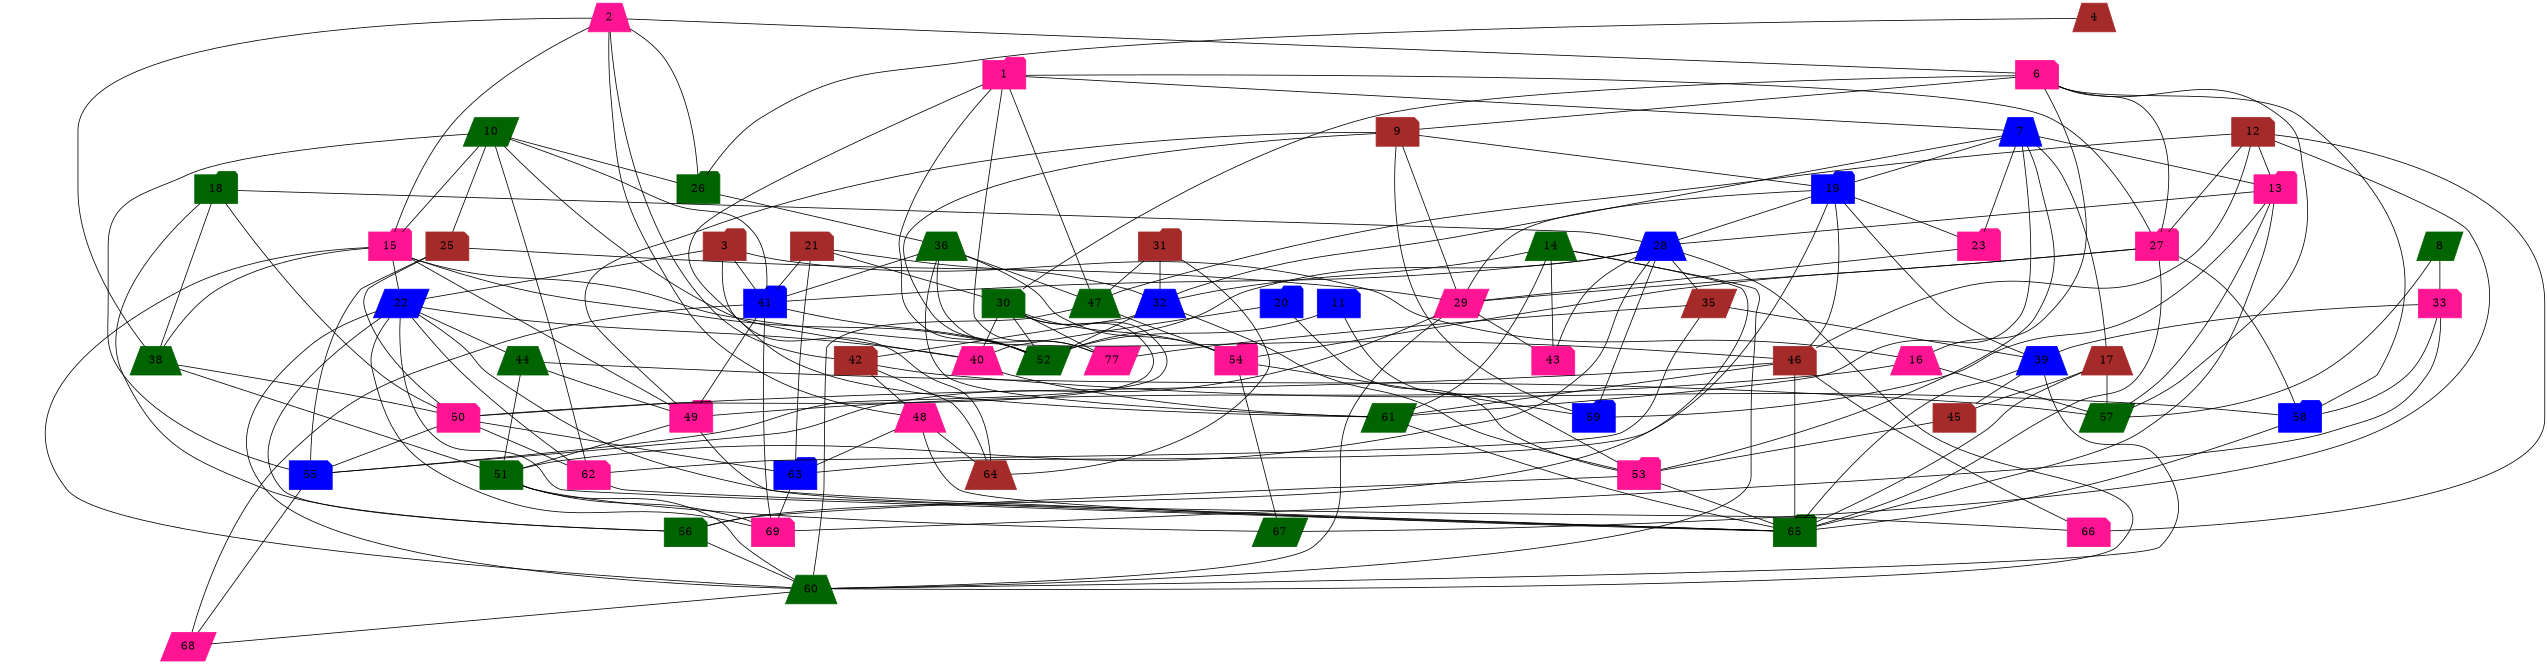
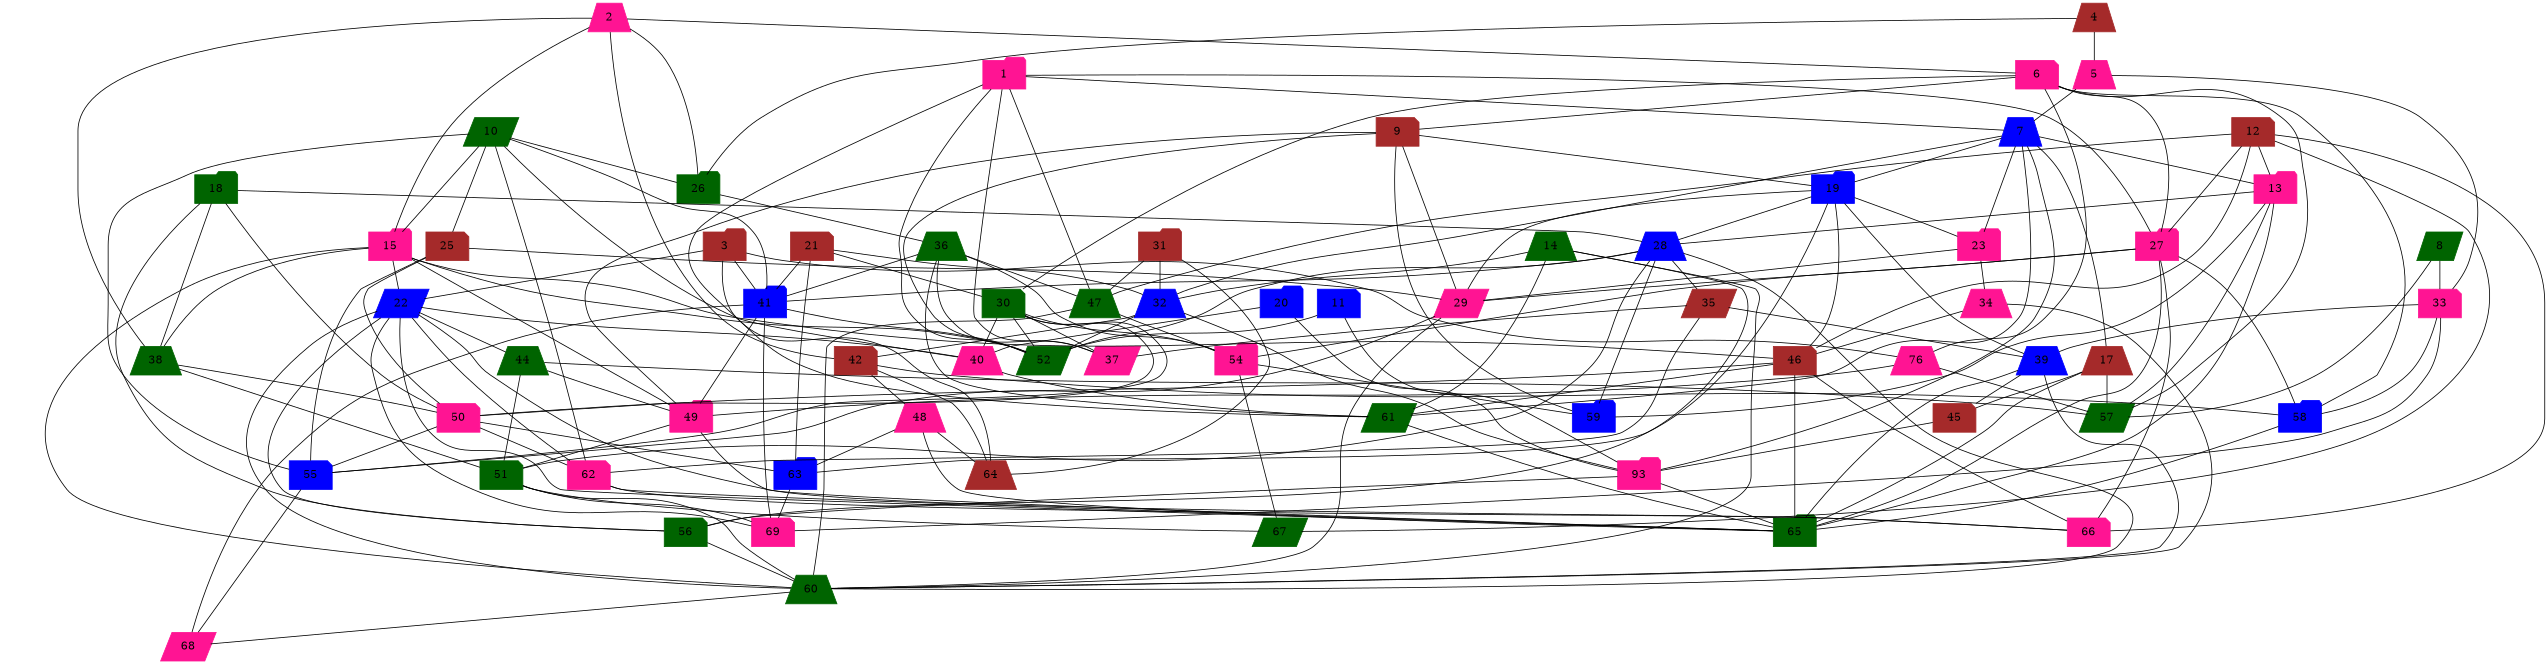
none -> (2094, 75)
(659, 266) -> none
none -> (1986, 303)
(1112, 361) -> (1112, 361)
(1553, 361) -> none
(1916, 361) -> (1916, 361)
none -> (2168, 363)
(1639, 475) -> (1639, 475)
none -> (1338, 513)
